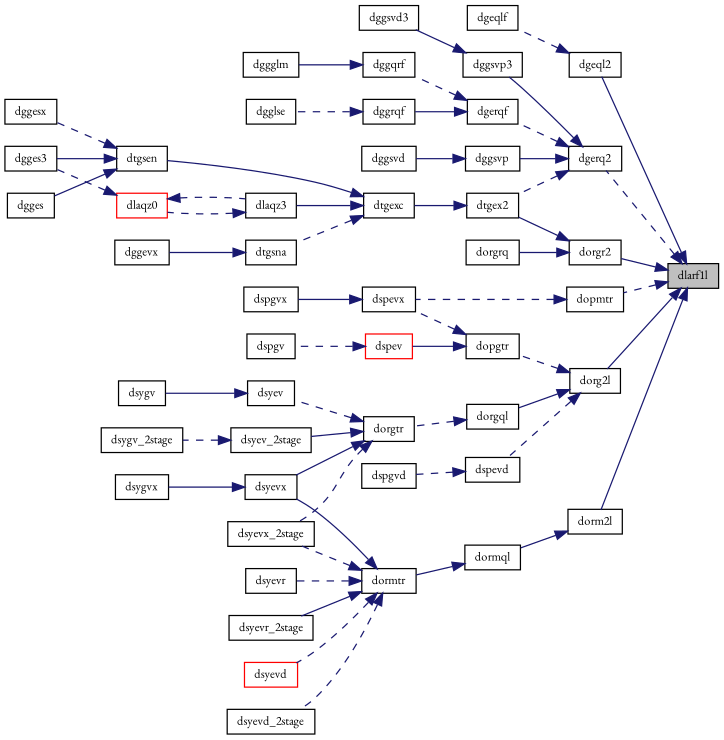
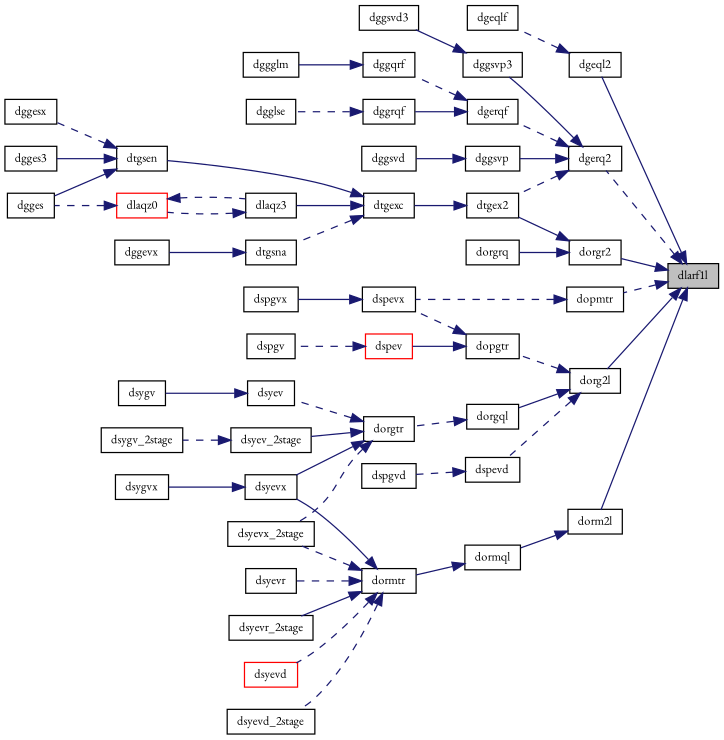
(76, 178) -> (79, 206)
